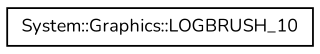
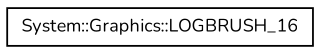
(160, 27) -> (160, 27)
